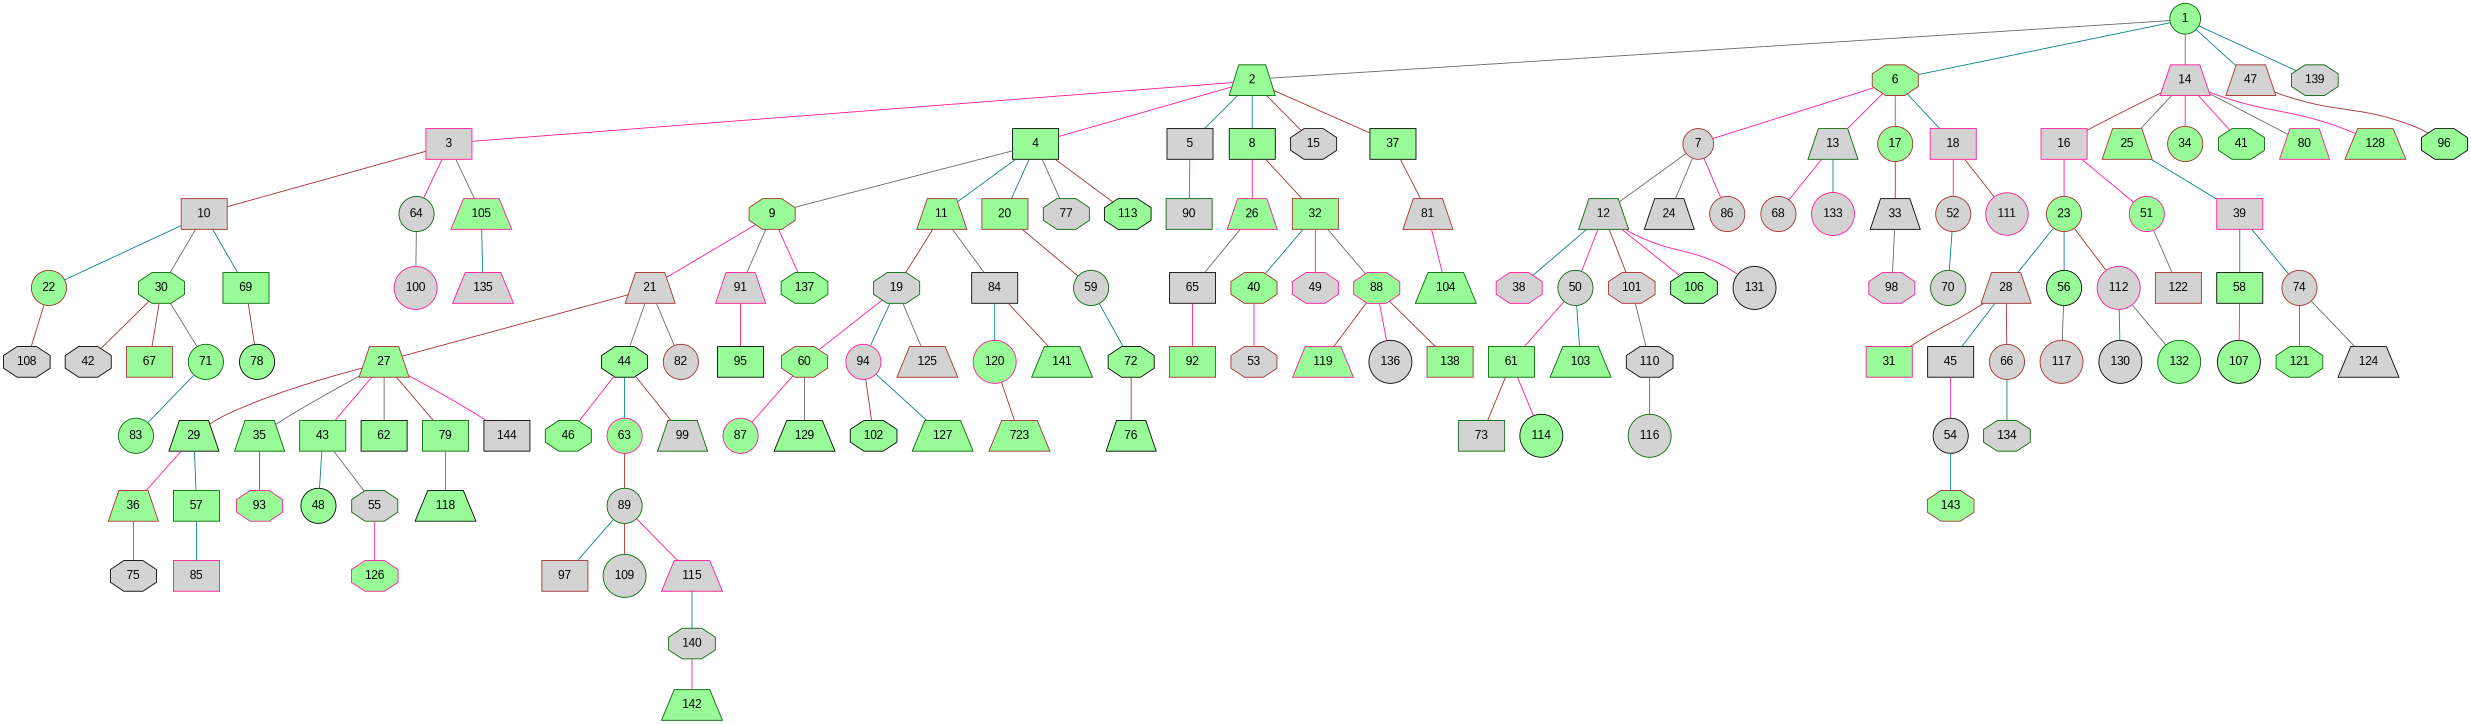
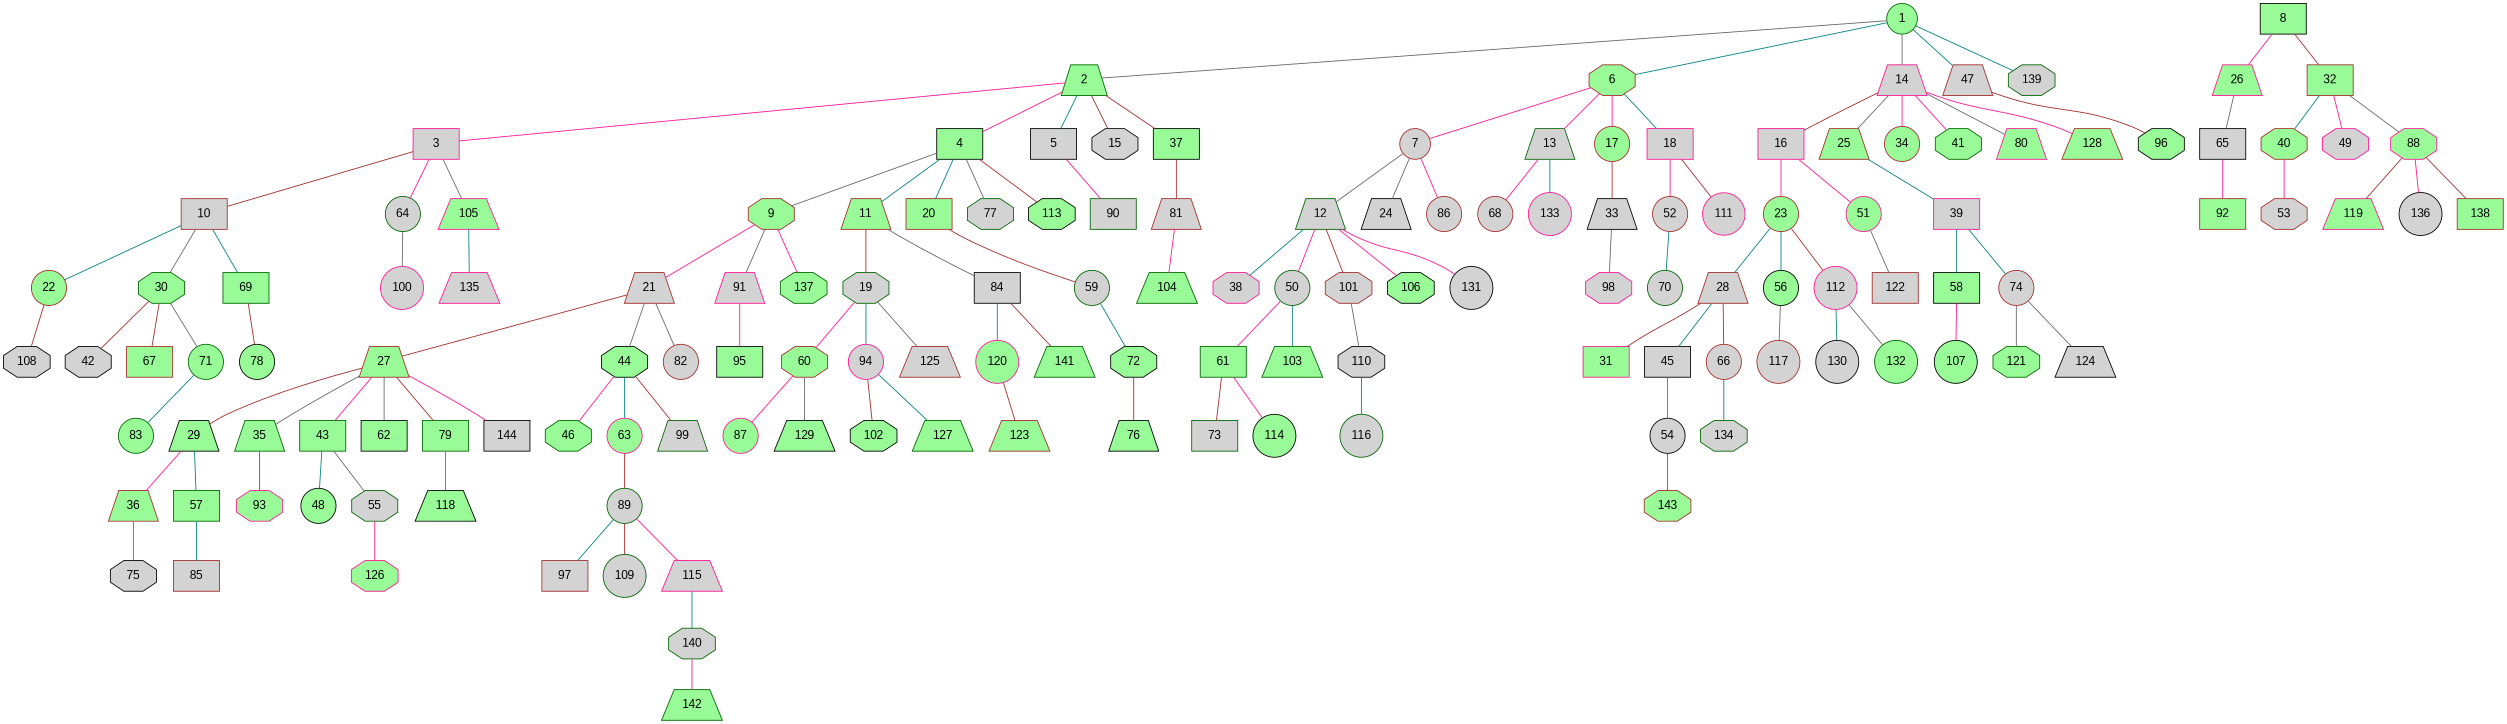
(1252, 112) -> none
(1019, 436) -> (1019, 436)
(197, 576) -> (197, 576)
